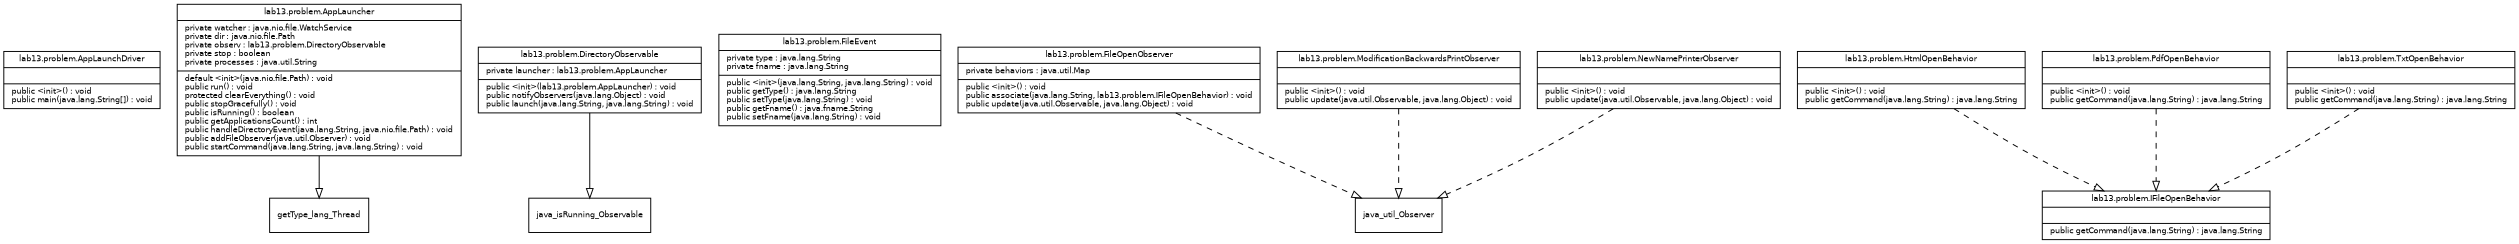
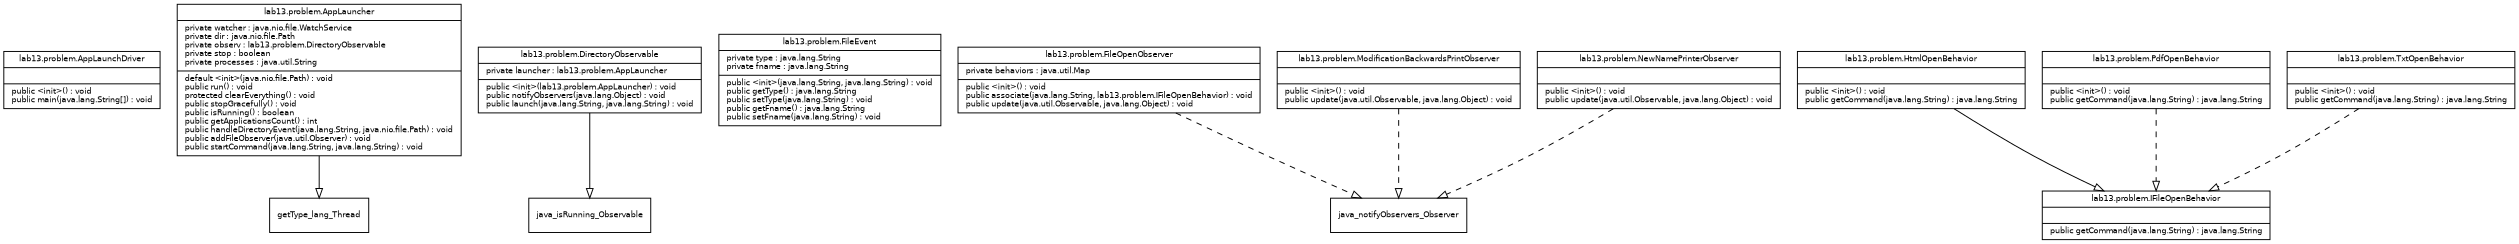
(800, 109) -> (796, 109)
(2023, 150) -> (2023, 150)
(1399, 215) -> (1399, 215)
